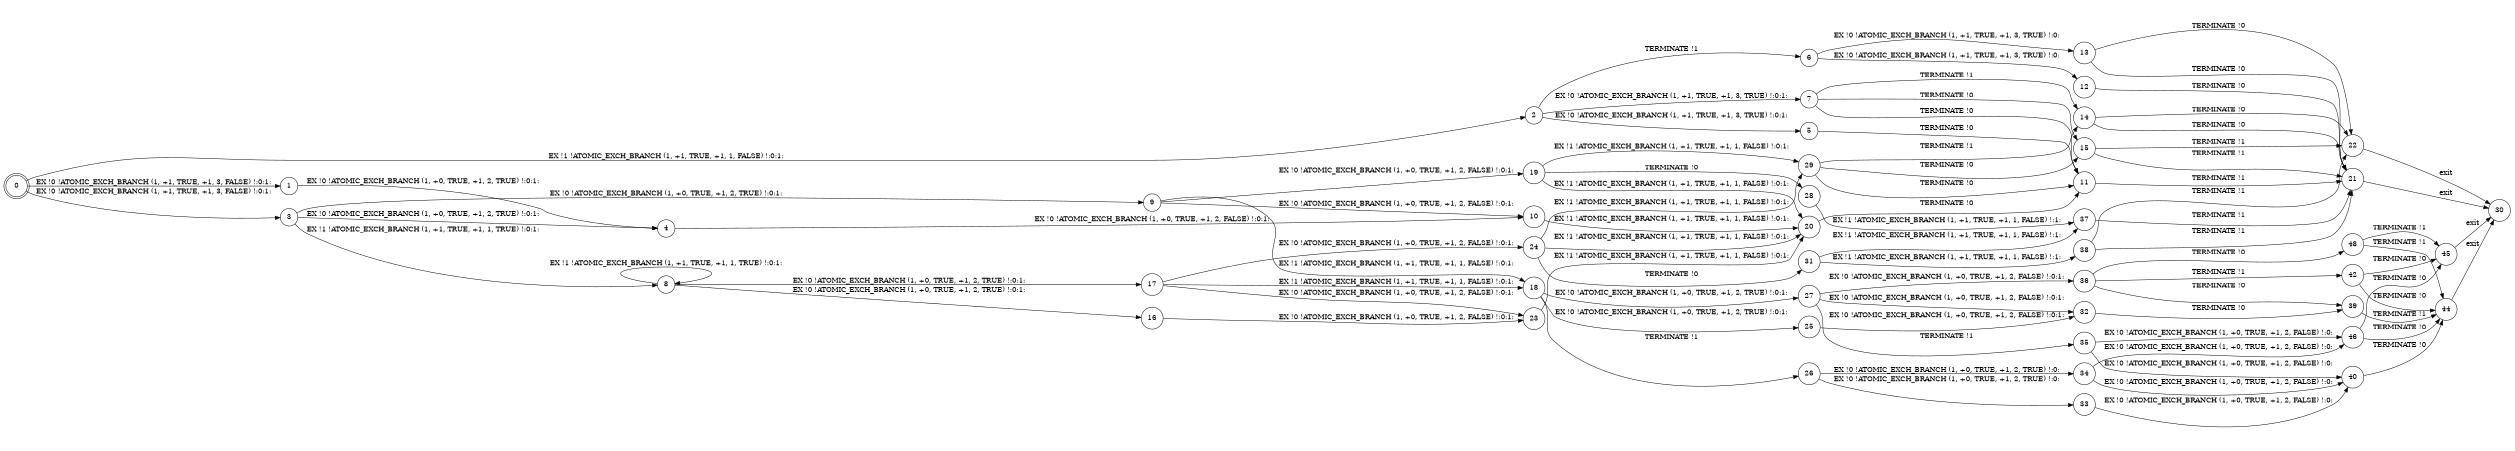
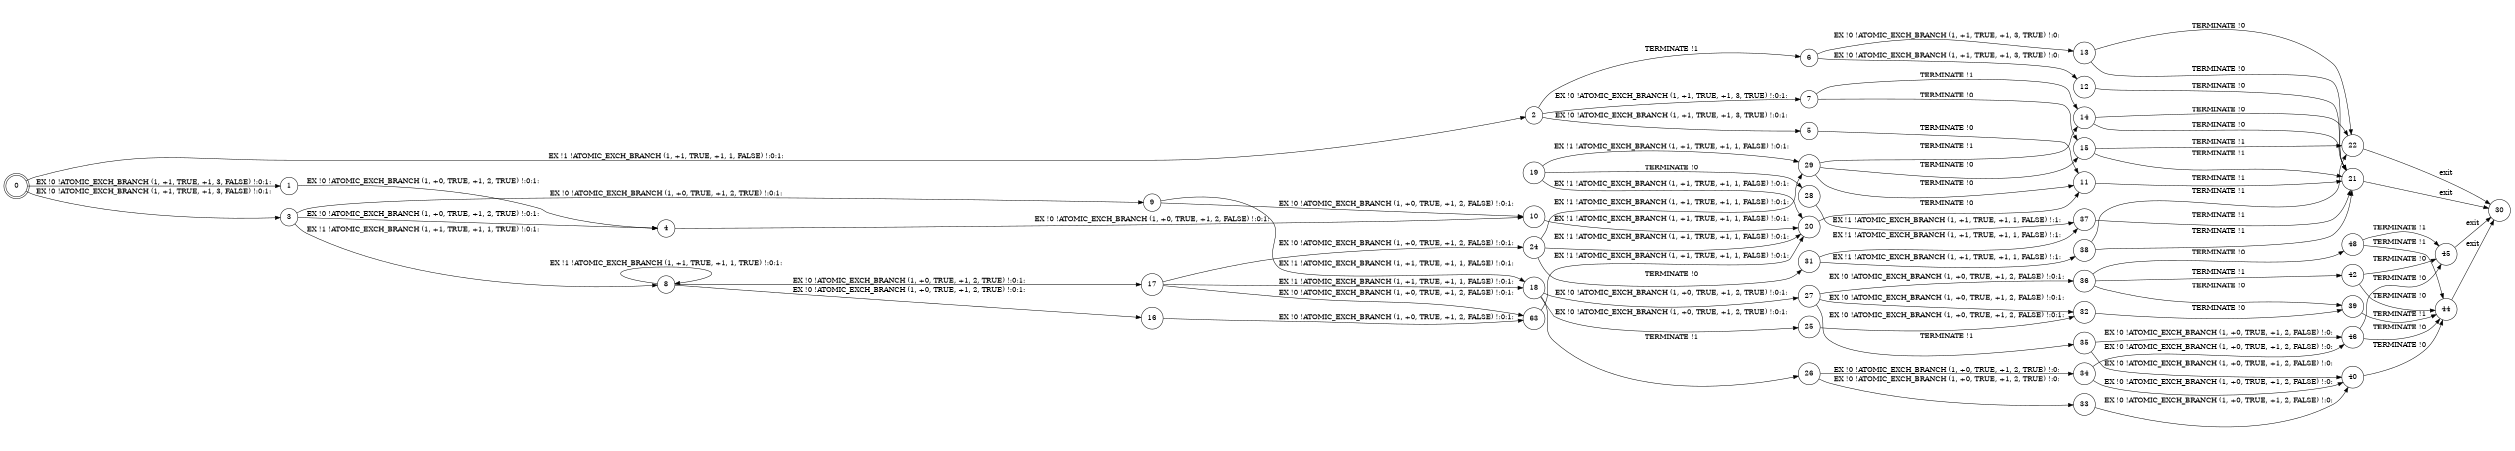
(1963, 117) -> none
(1339, 188) -> none
(1534, 319) -> (1534, 319)
